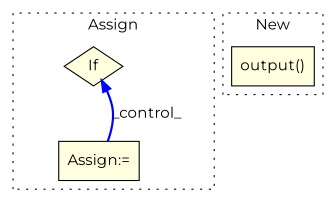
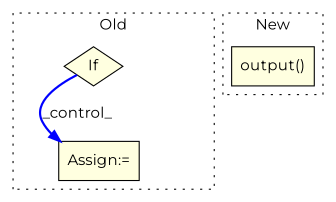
(114, 26) -> (114, 26)
(113, 116) -> (45, 99)
